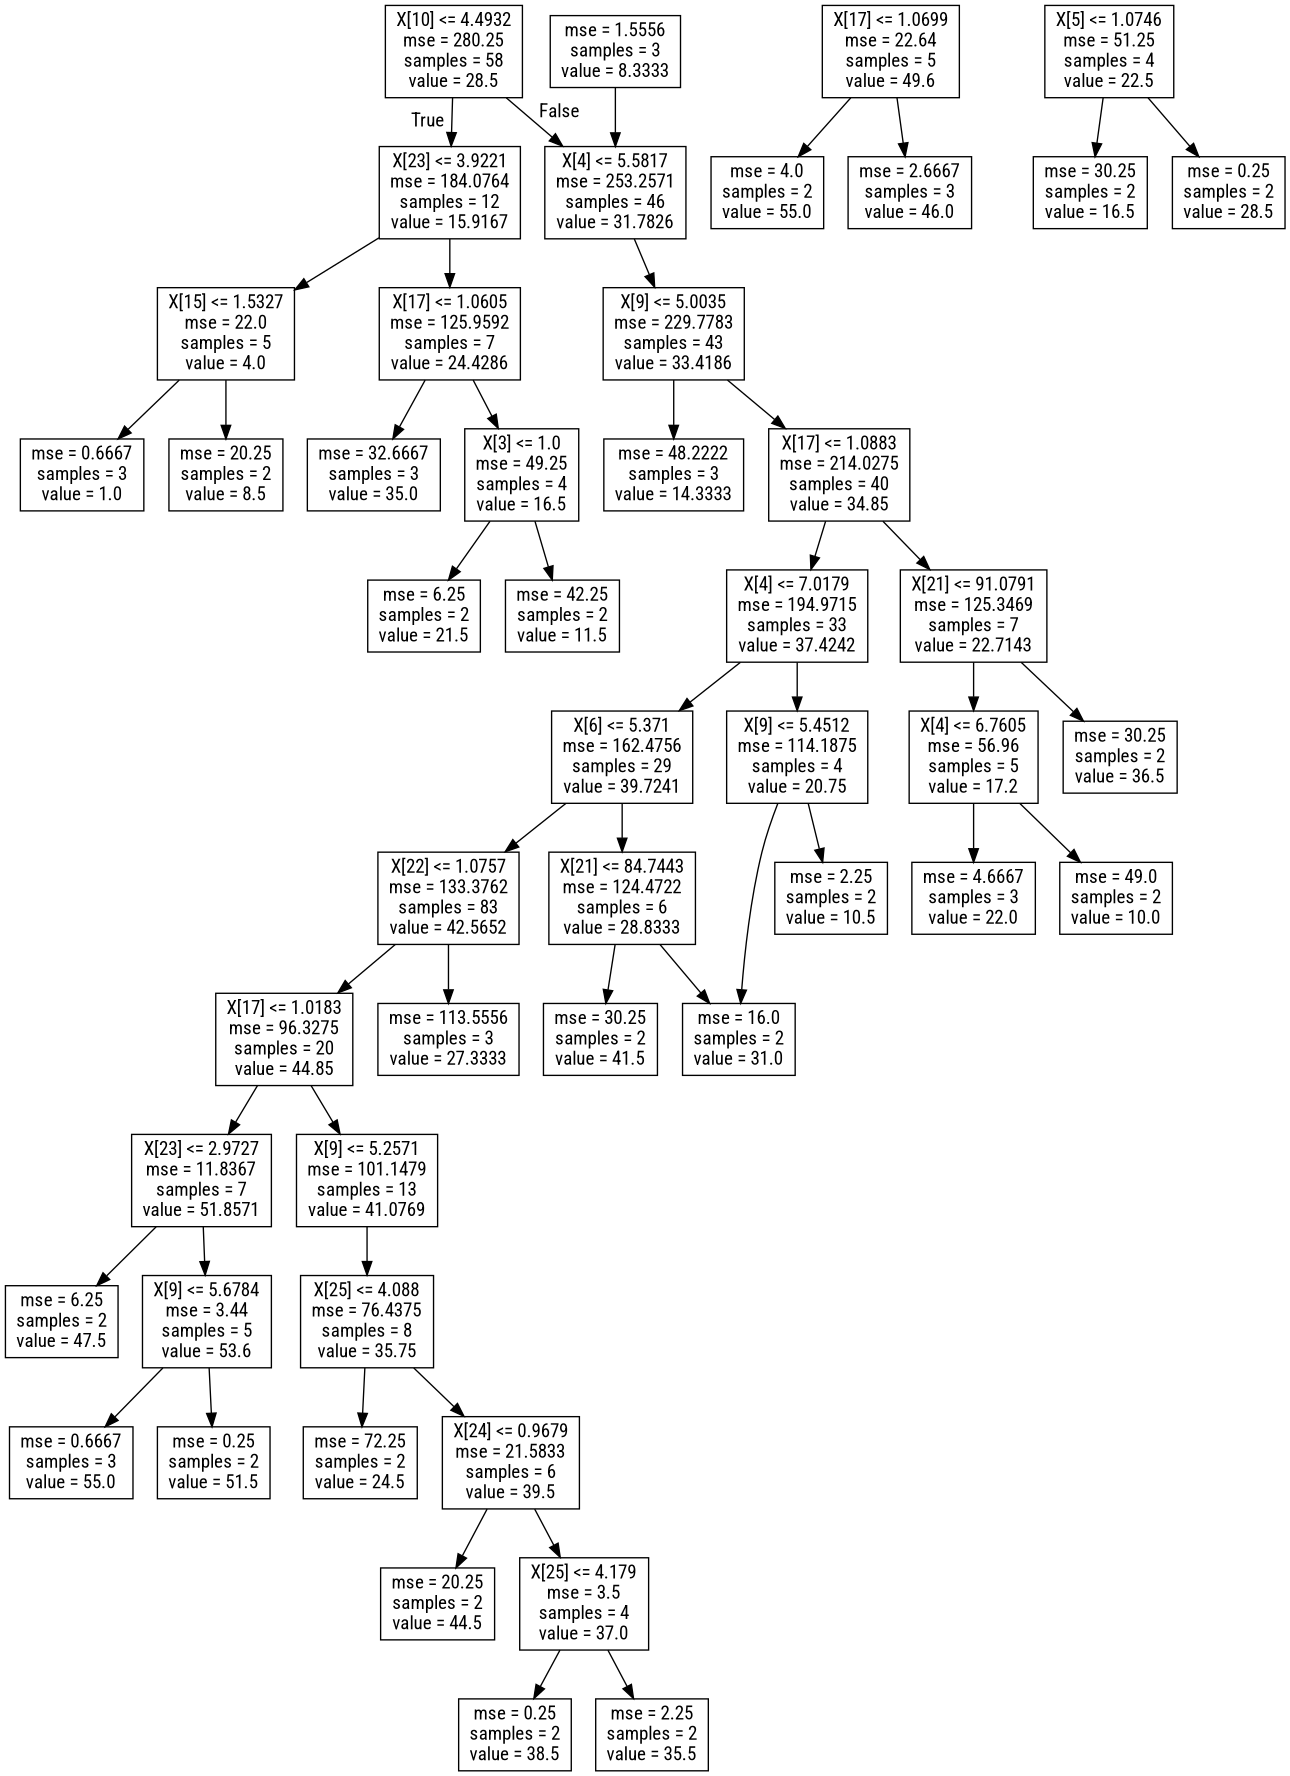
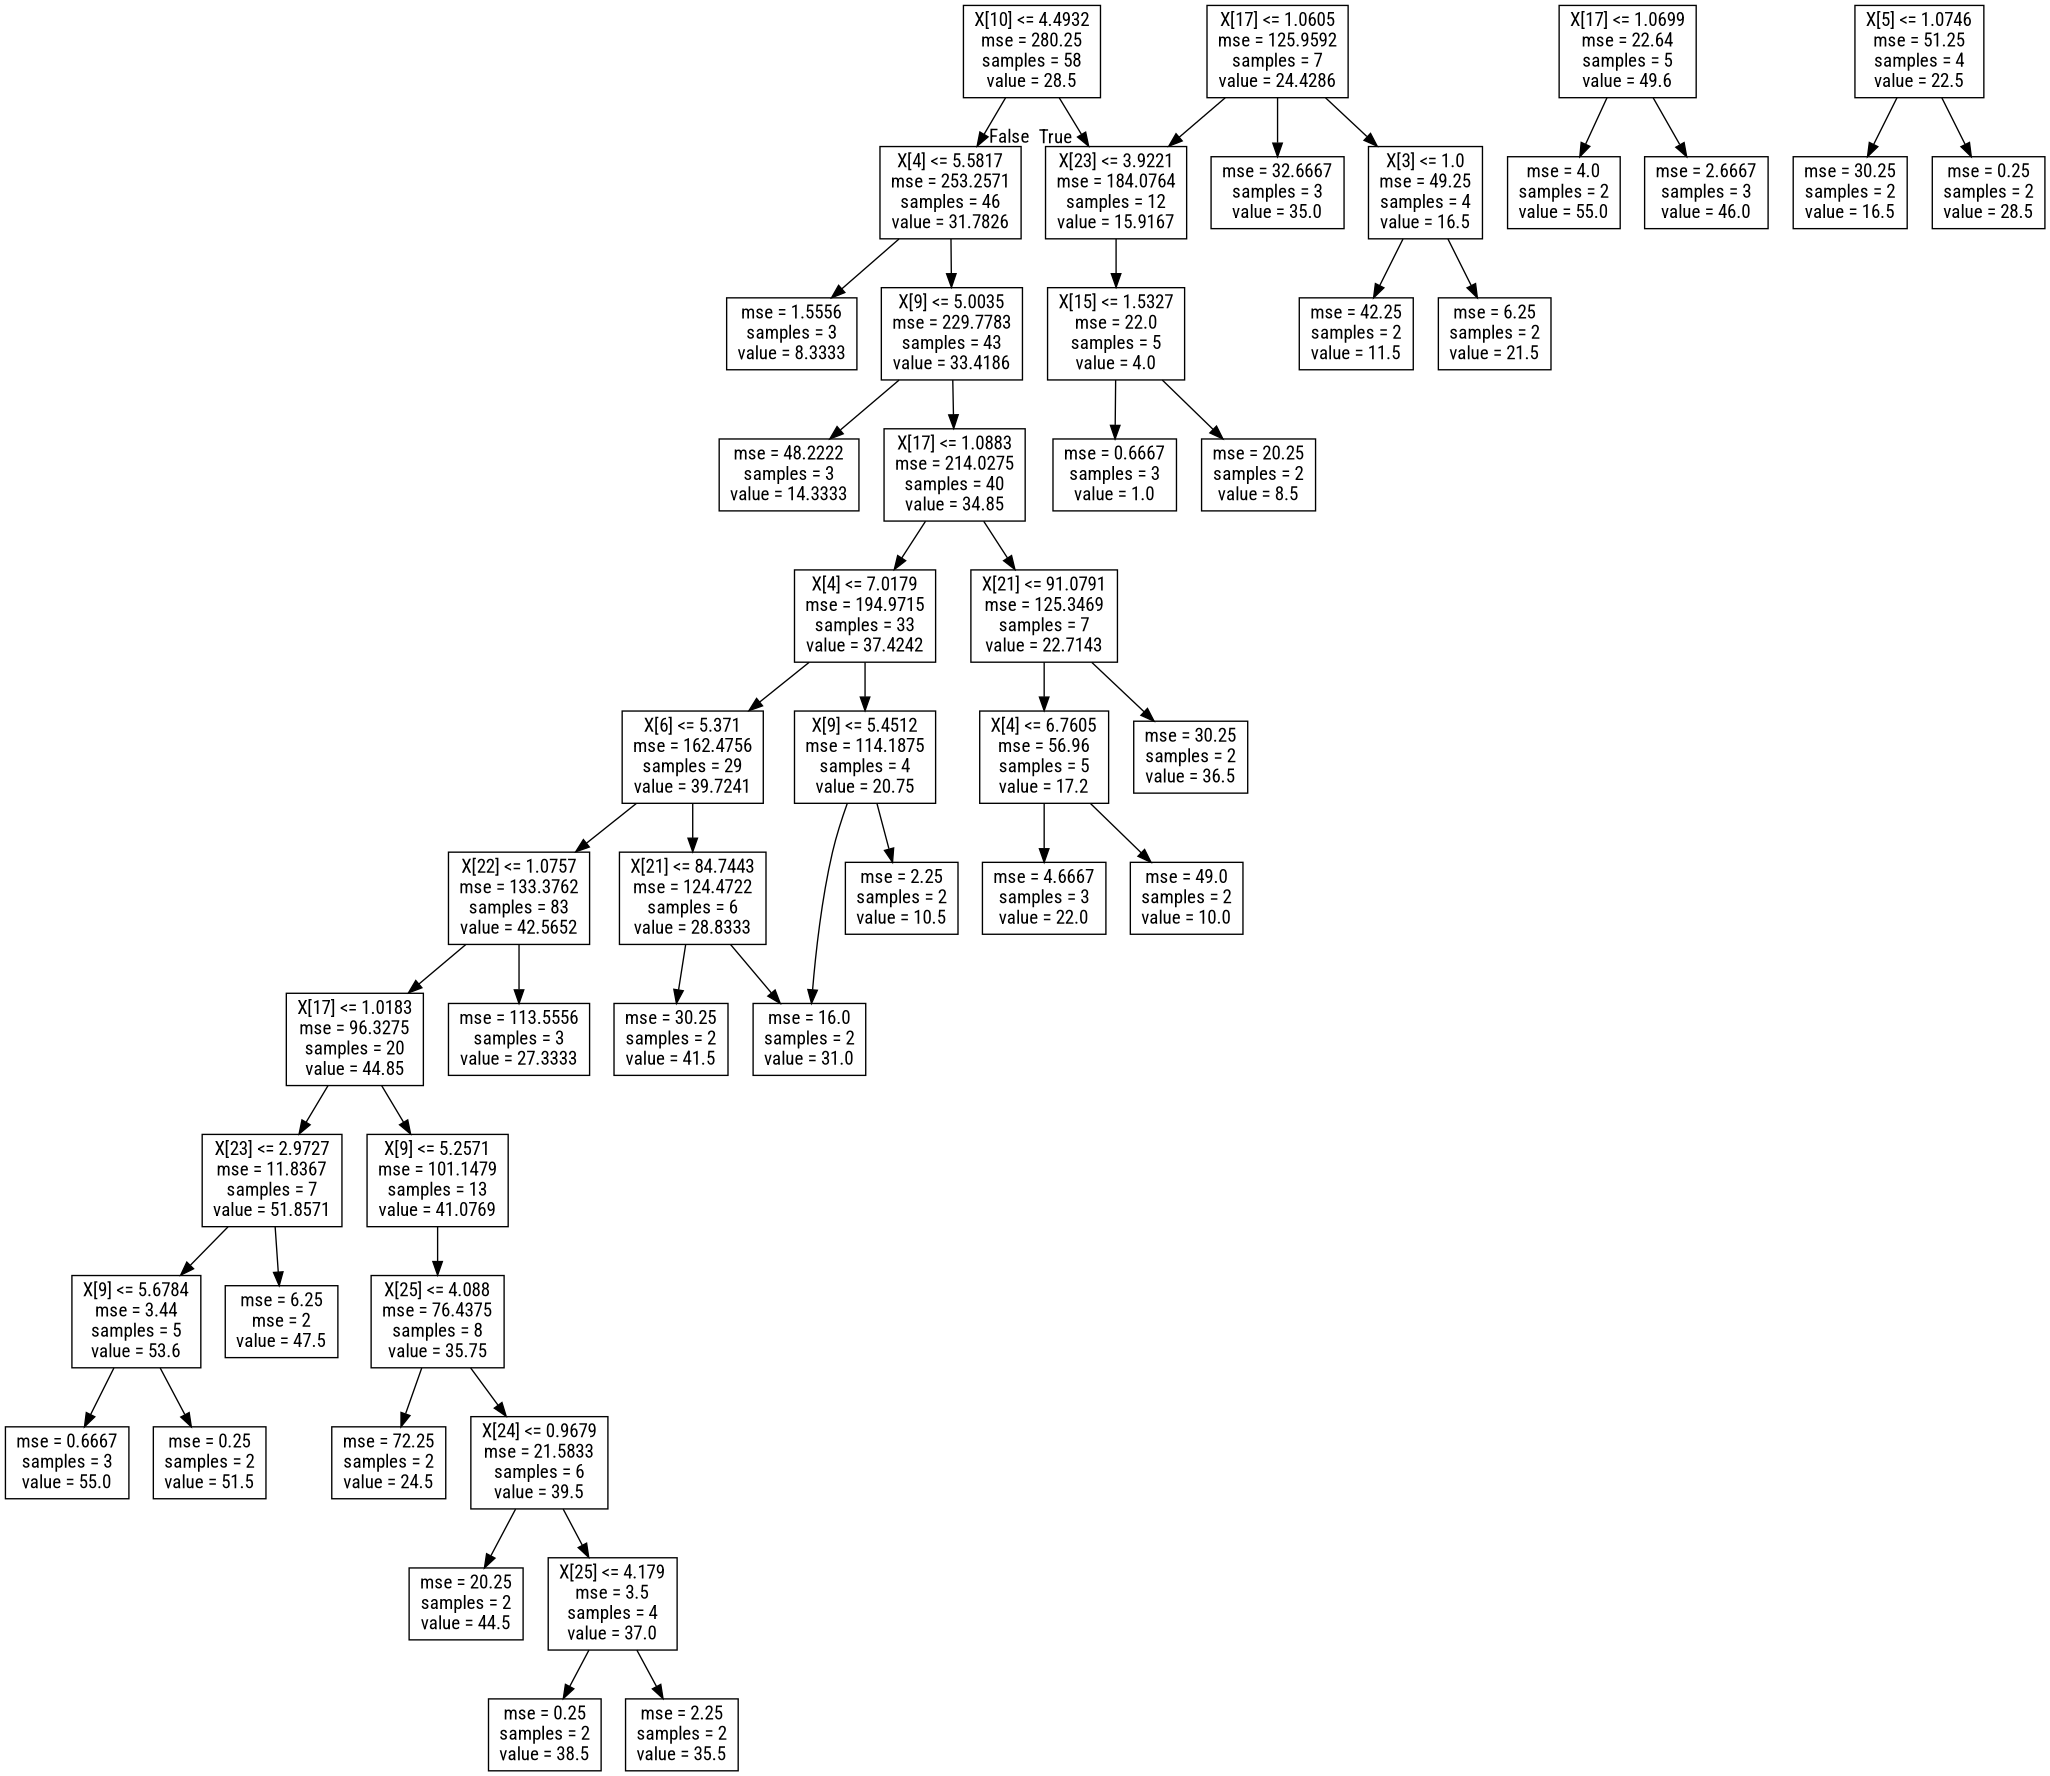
(615, 110) -> (870, 264)
(450, 256) -> (1202, 118)
(62, 1322) -> (282, 1322)
